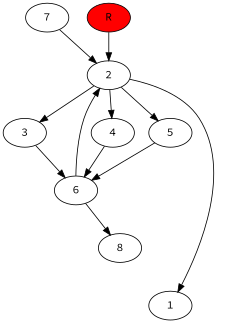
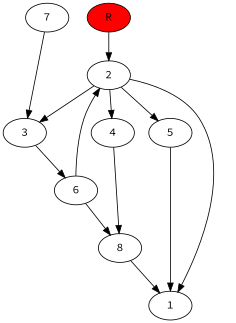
(75, 44) -> (37, 71)
(97, 158) -> (116, 186)
(127, 160) -> (170, 215)
none -> (142, 274)
